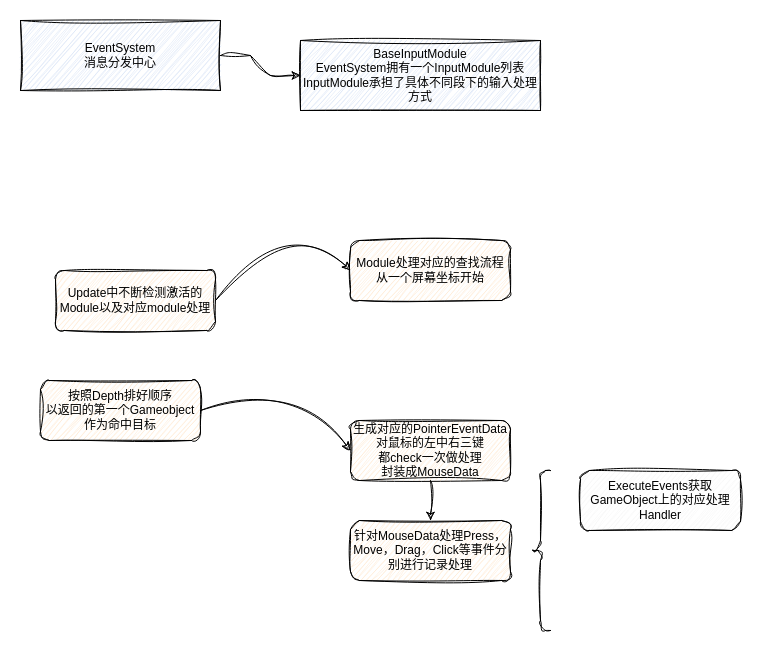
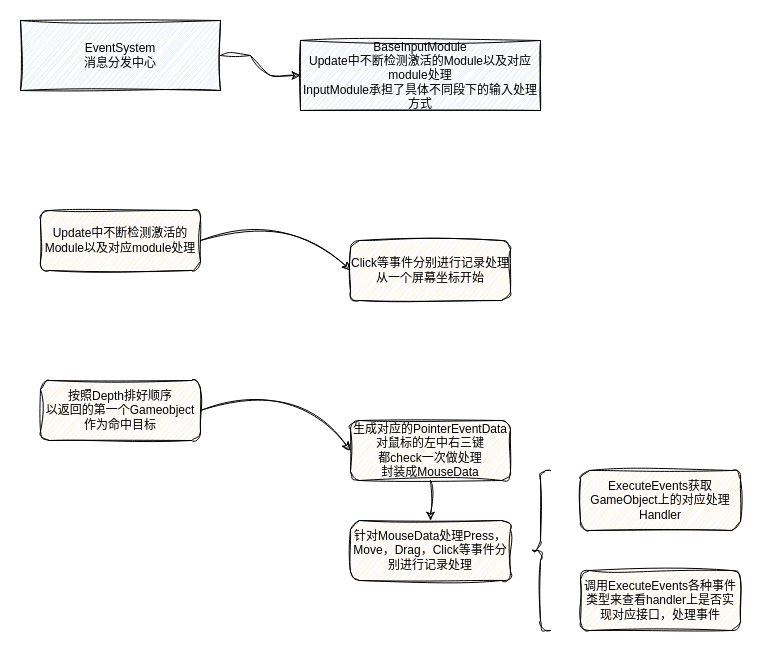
(421, 76) -> (421, 76)
(431, 271) -> (431, 271)
(136, 301) -> (121, 241)
(661, 501) -> (661, 501)
none -> (661, 601)
